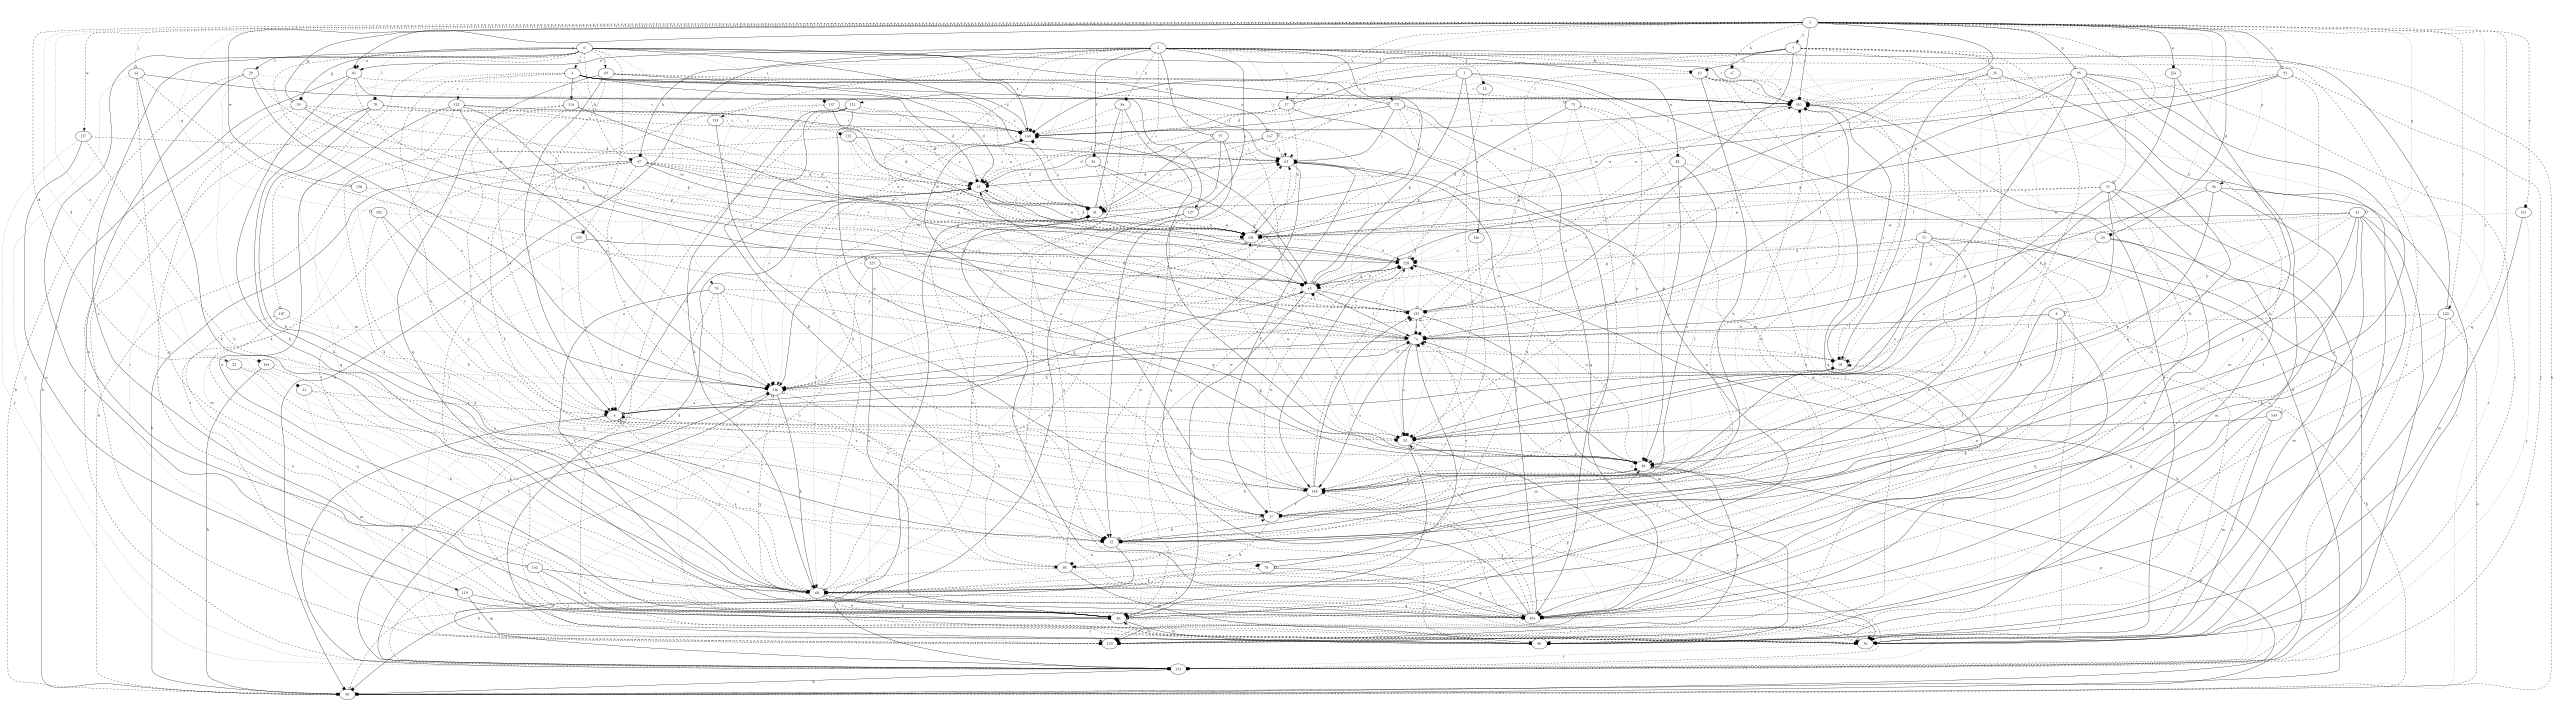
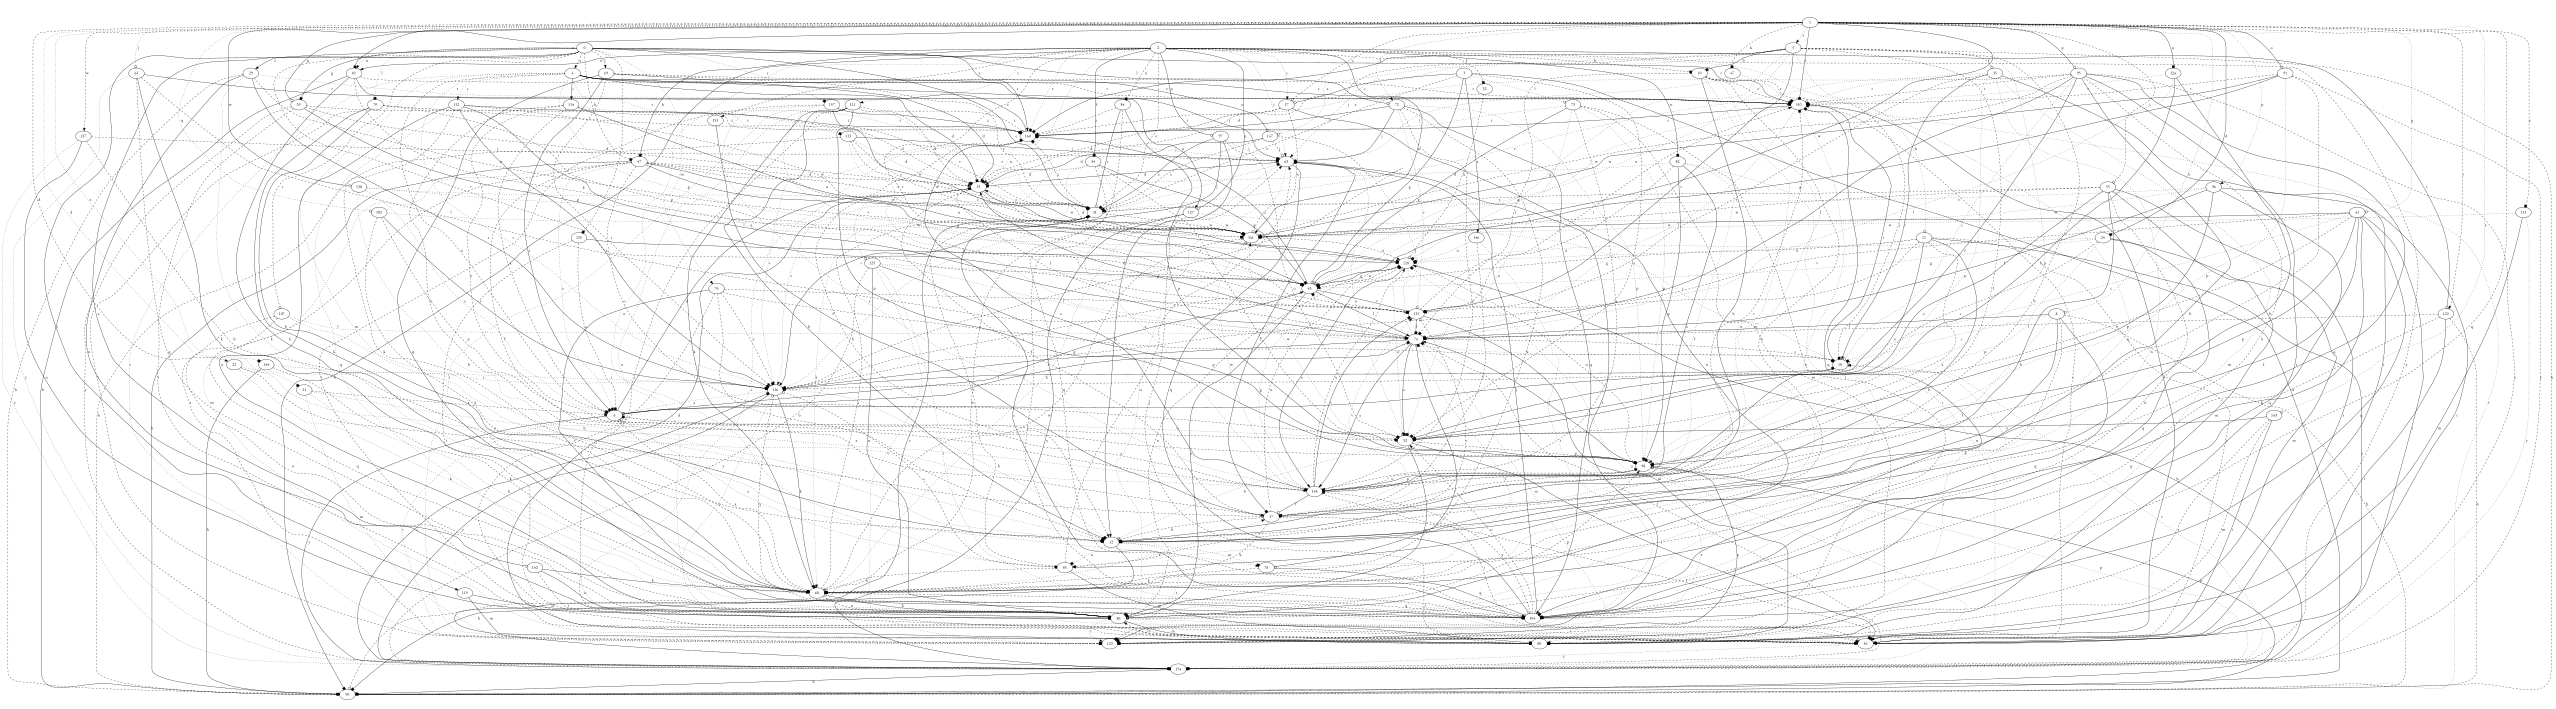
(526, 242) -> (526, 242)
